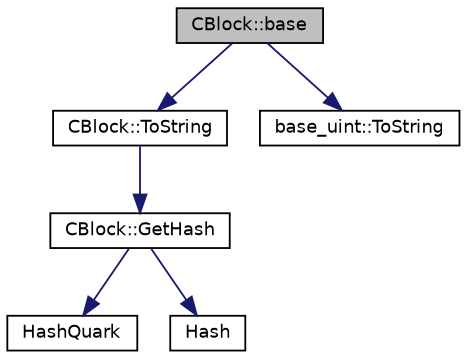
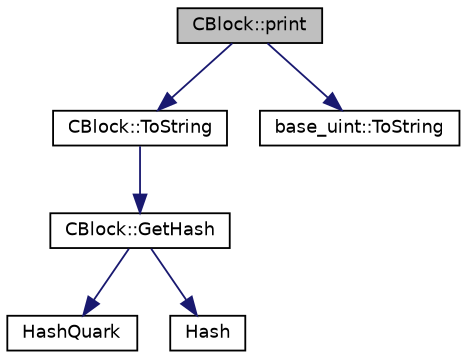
(250, 26) -> (250, 26)
